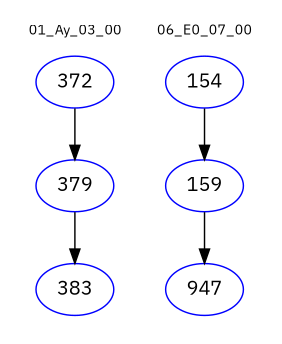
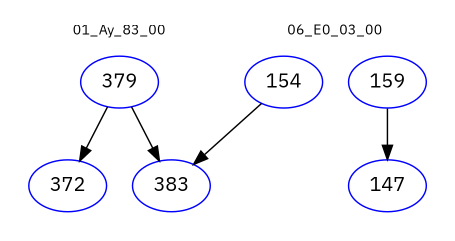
(76, 31) -> (120, 31)
(205, 31) -> (336, 31)
(75, 127) -> (97, 127)
(205, 127) -> (243, 120)
(205, 289) -> (387, 186)
